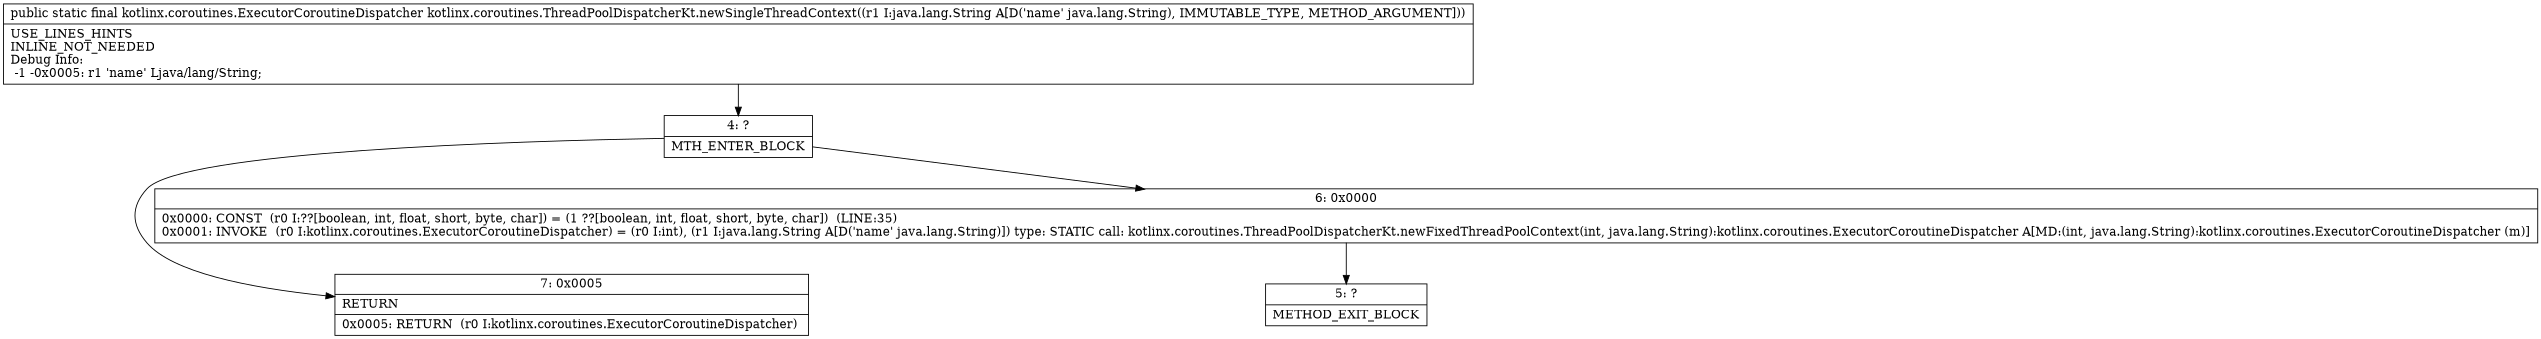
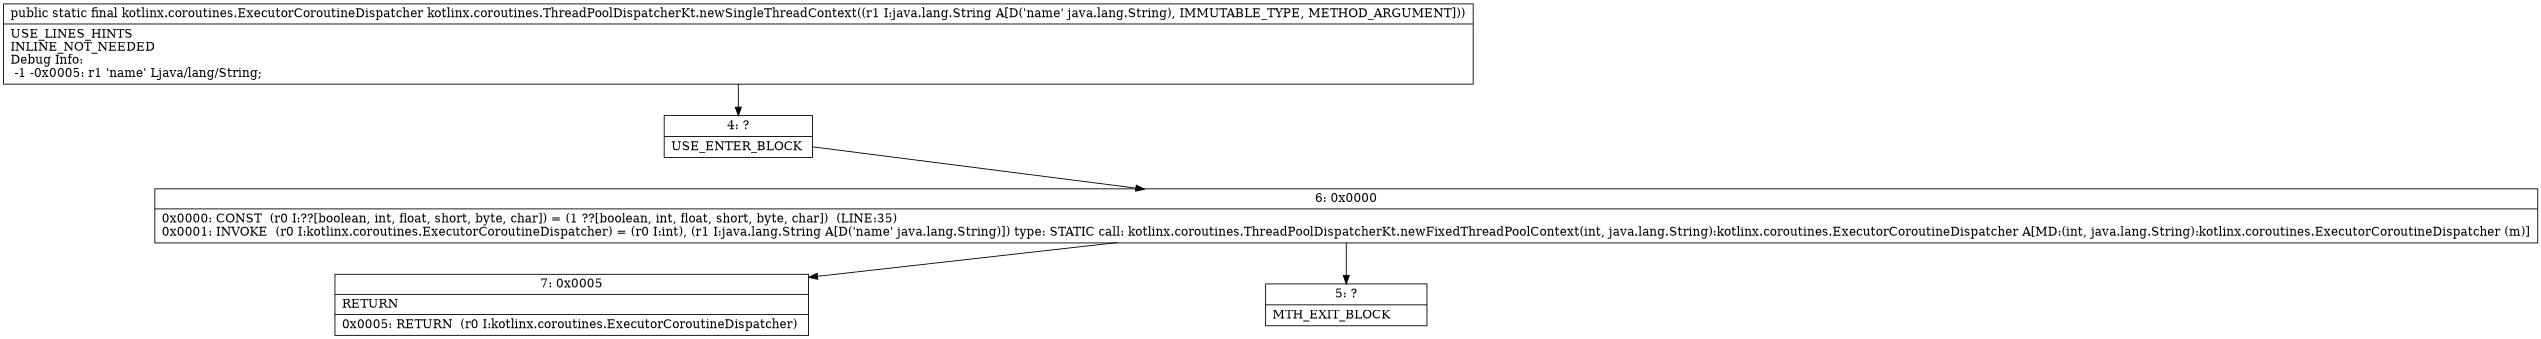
(738, 147) -> (737, 147)
(278, 158) -> (968, 259)
(1346, 315) -> (1332, 315)
